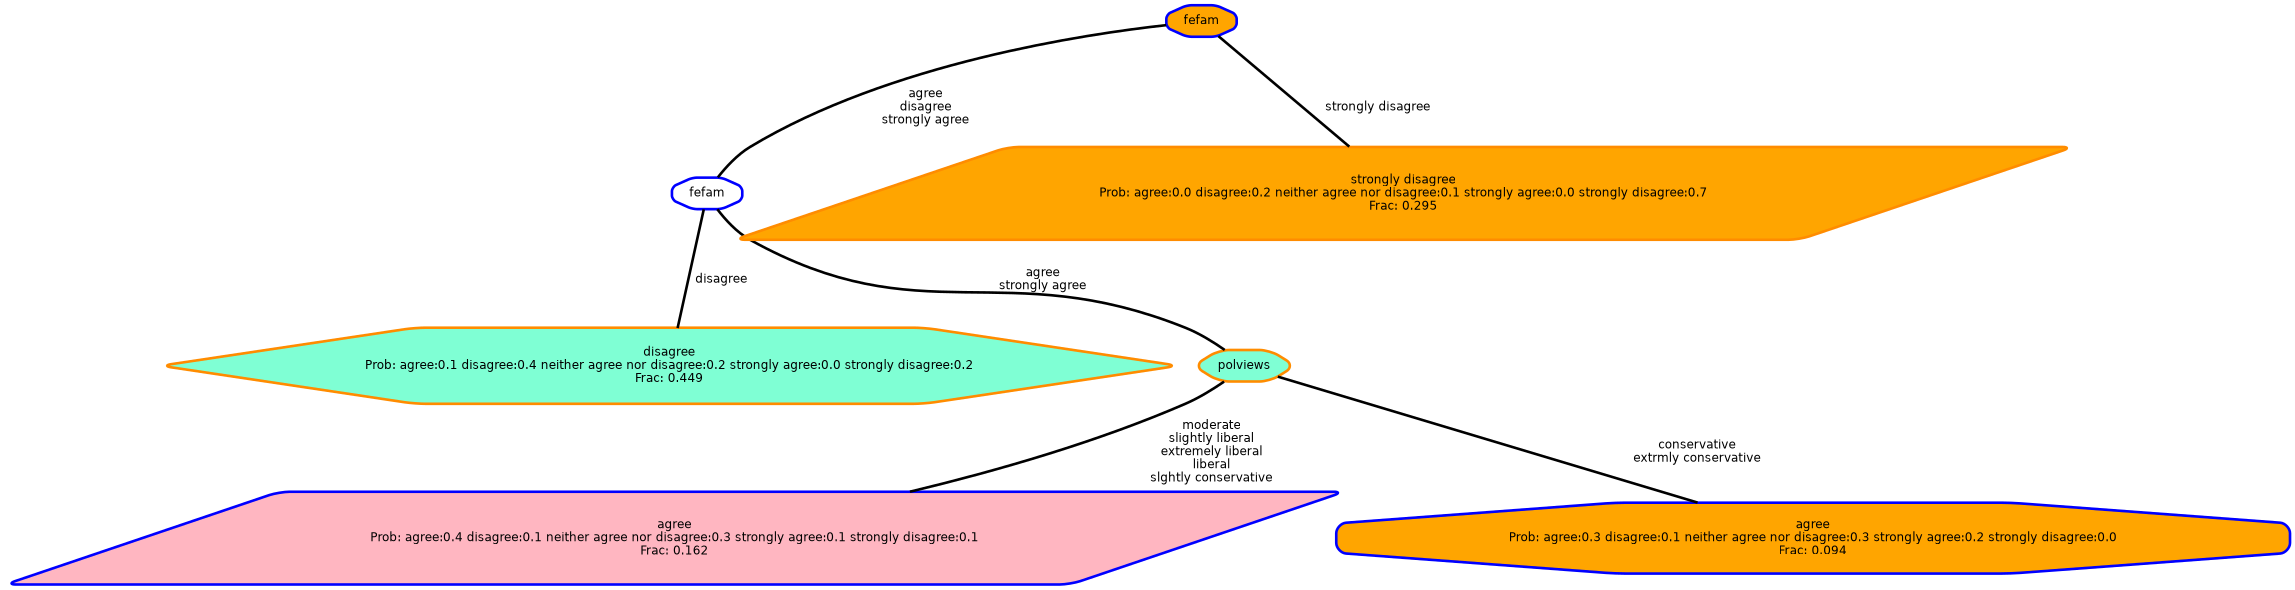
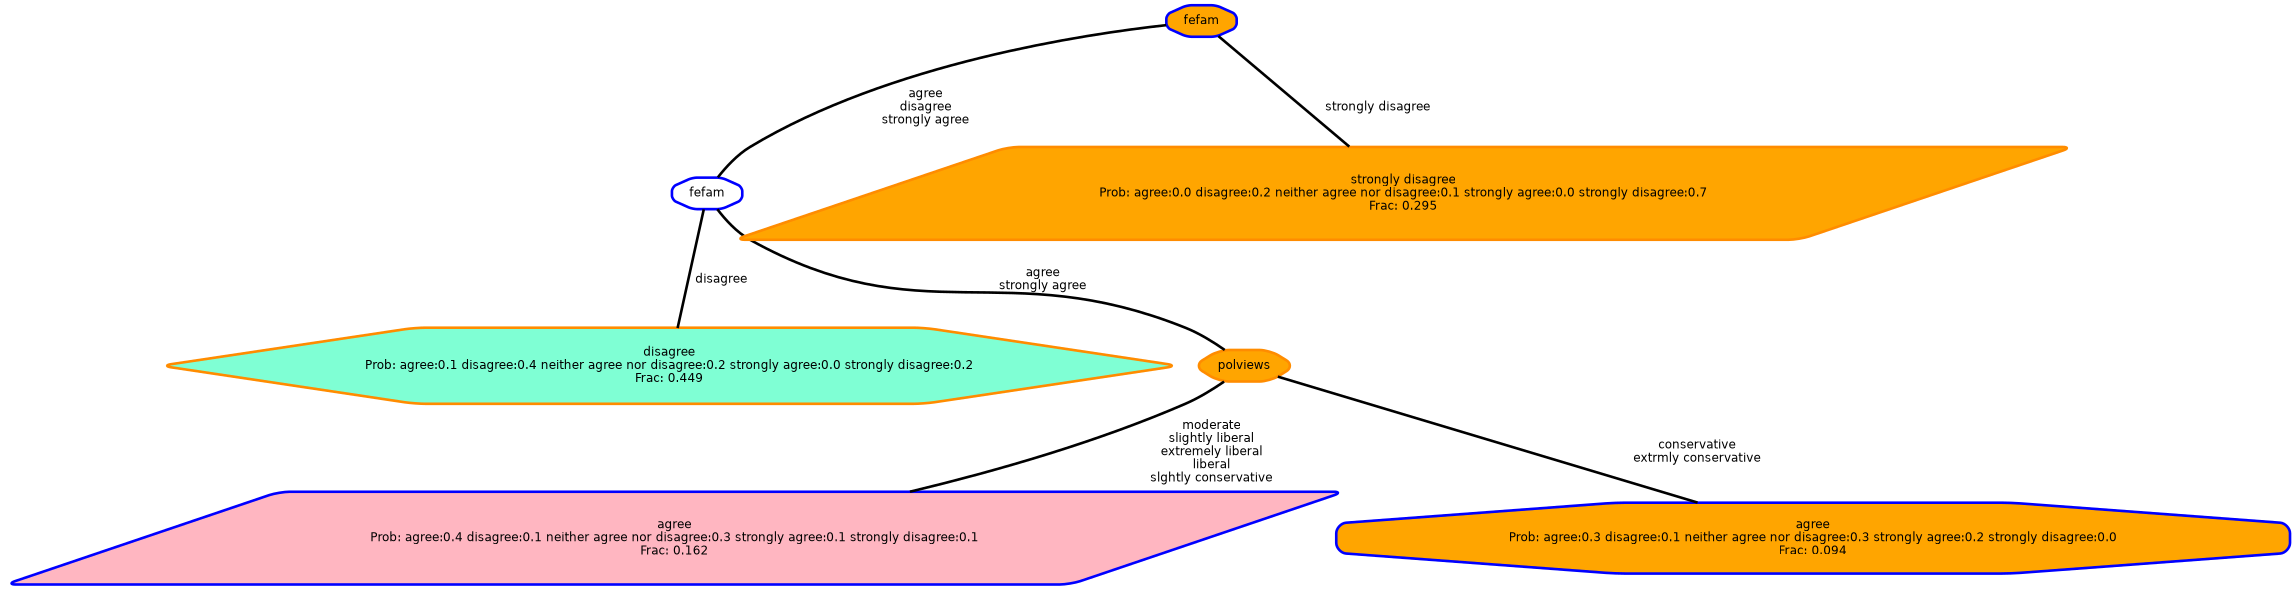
(1244, 366) -> (1244, 366)
